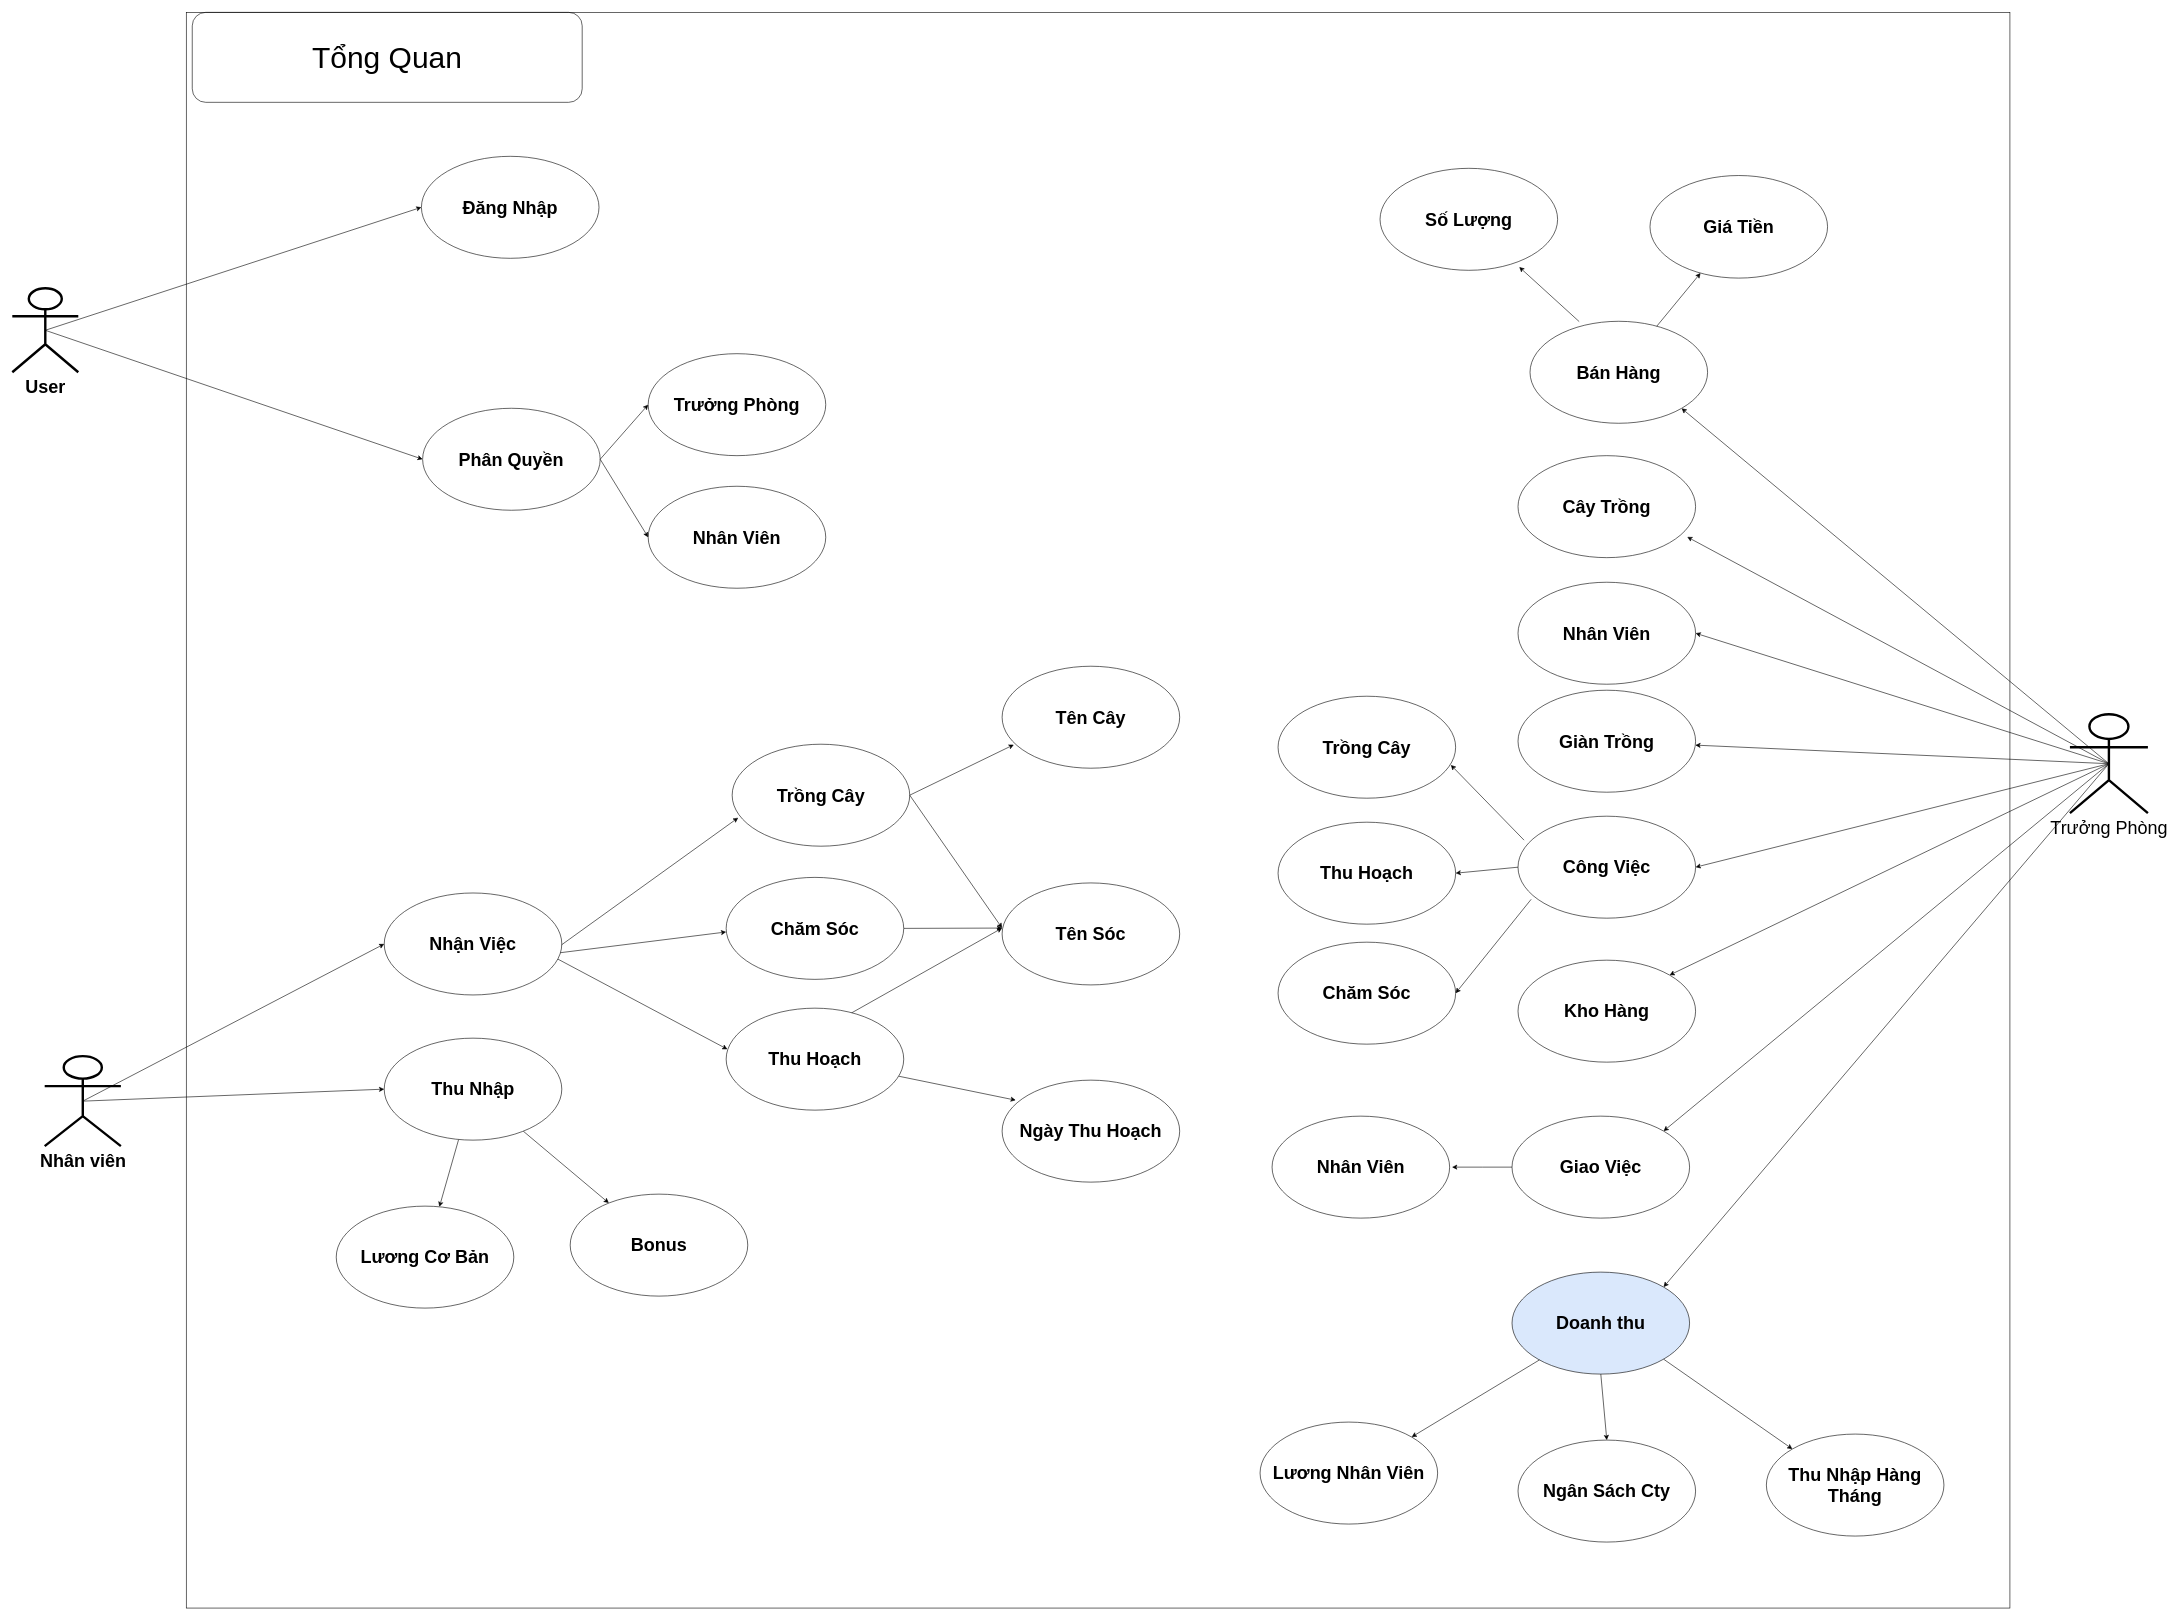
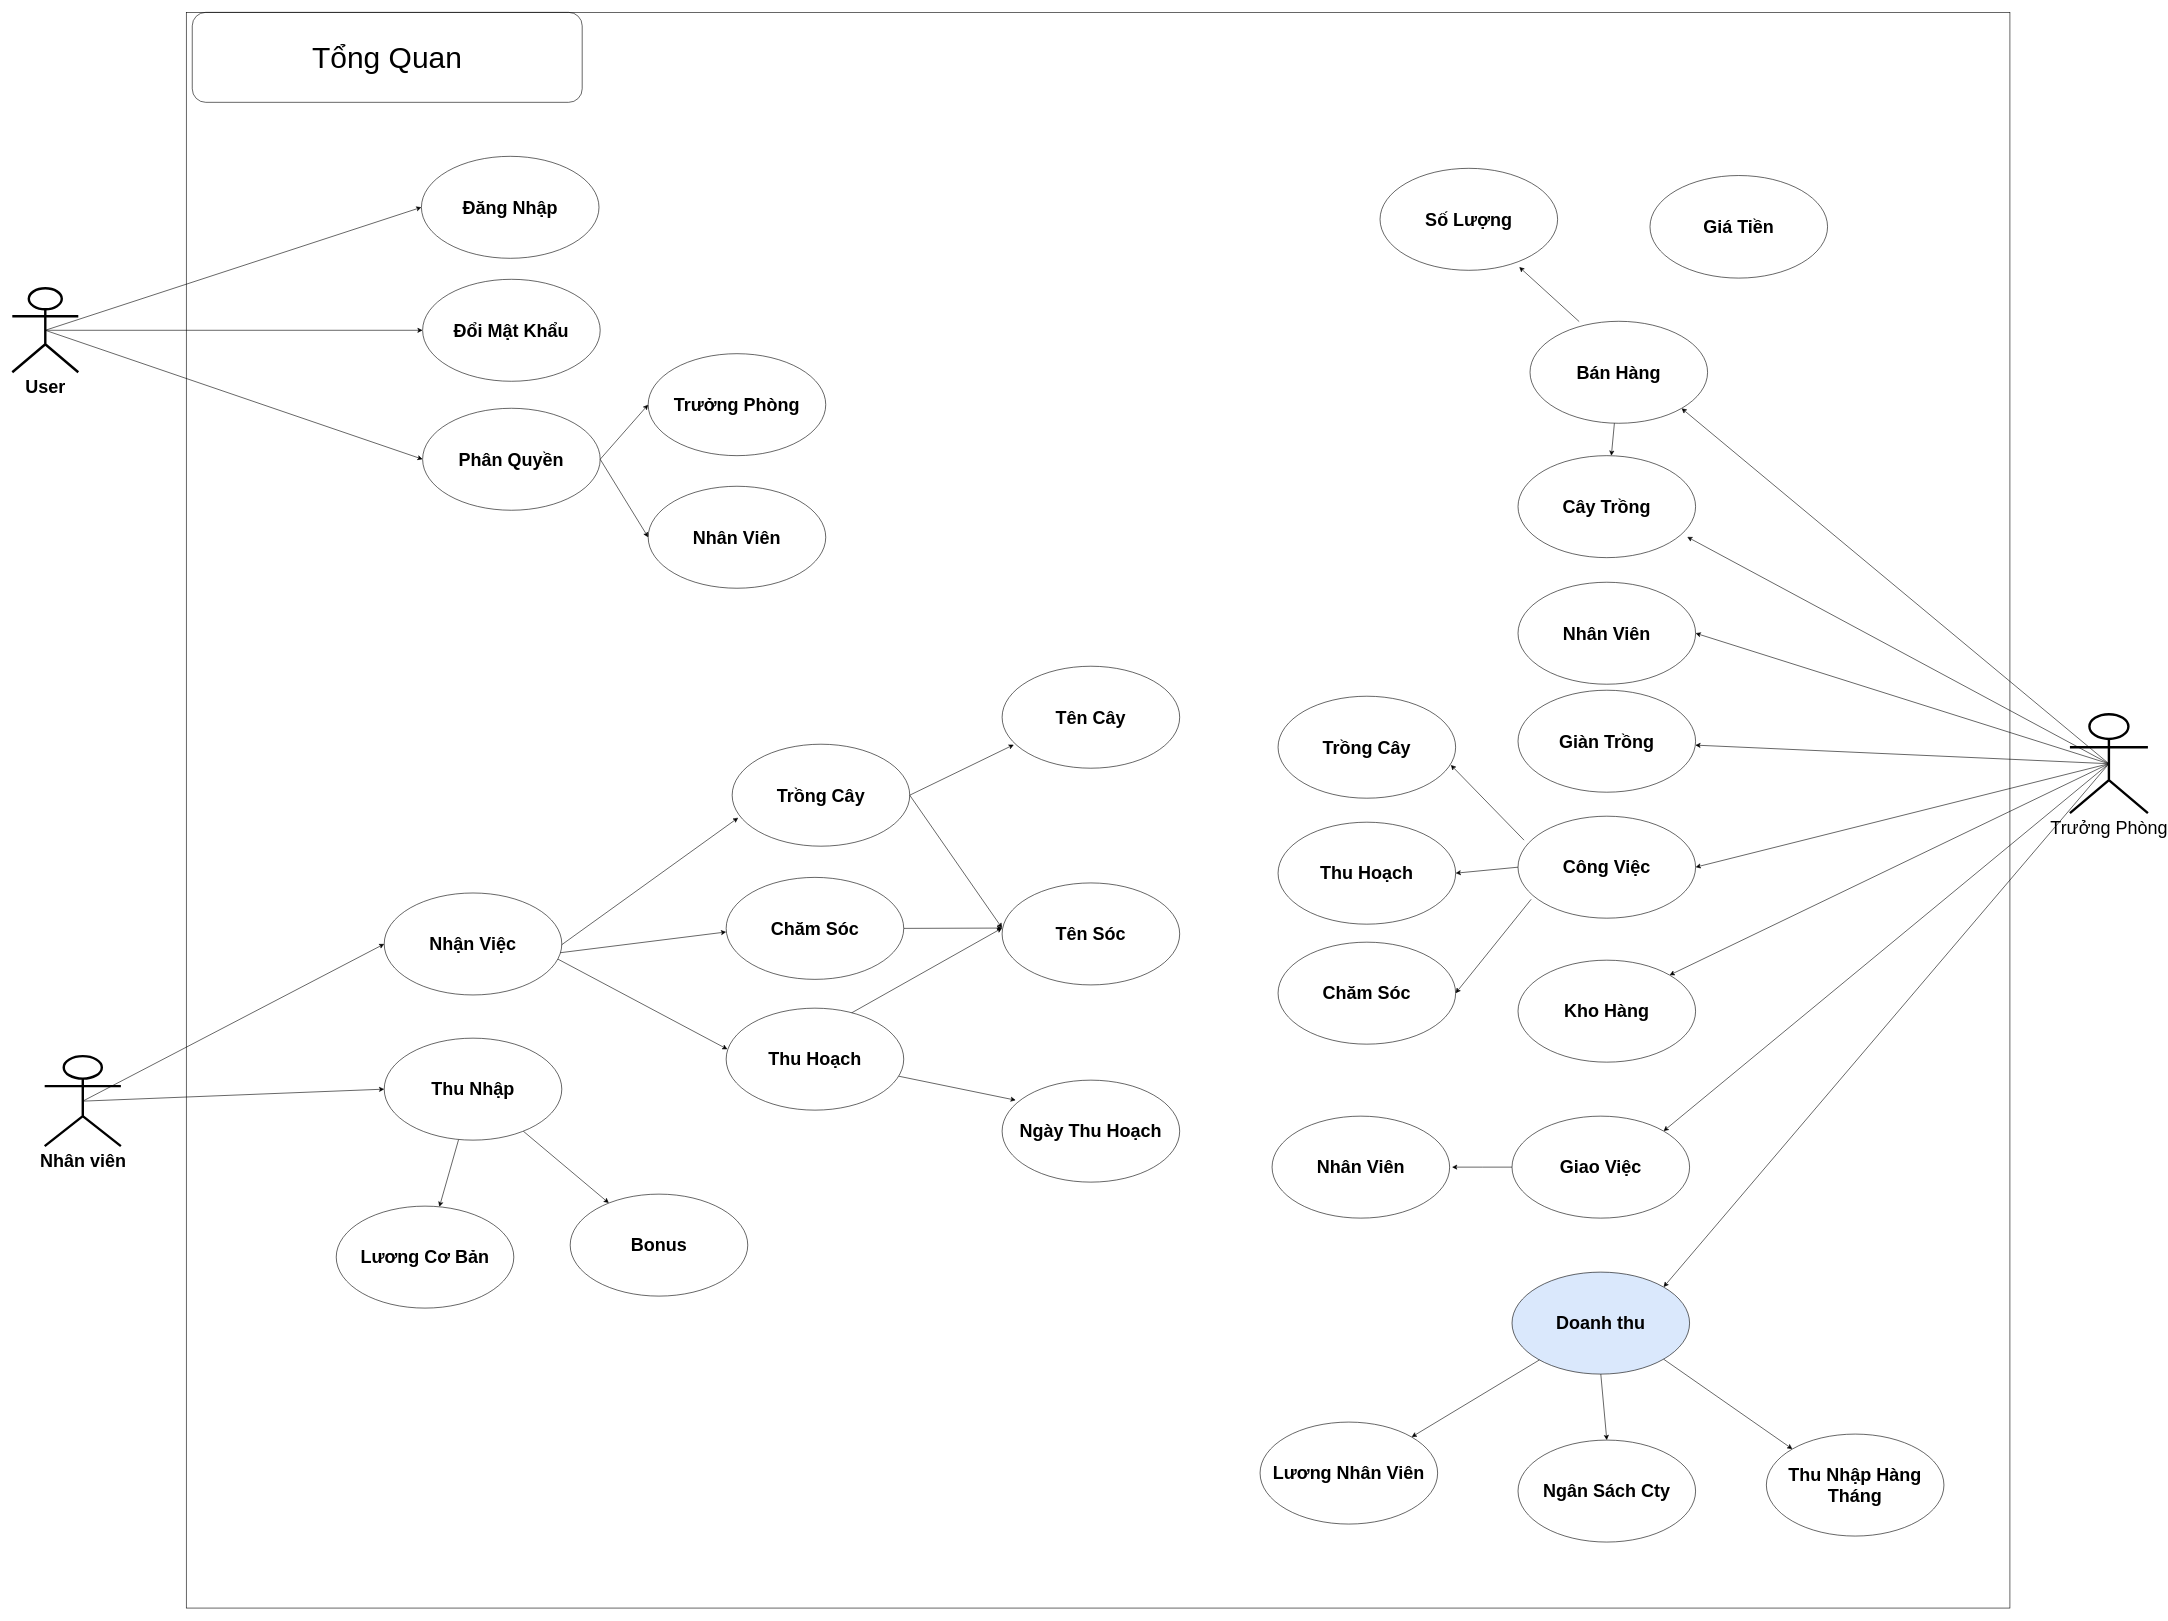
(1679, 300) -> (1613, 441)
none -> (417, 330)
none -> (512, 330)
